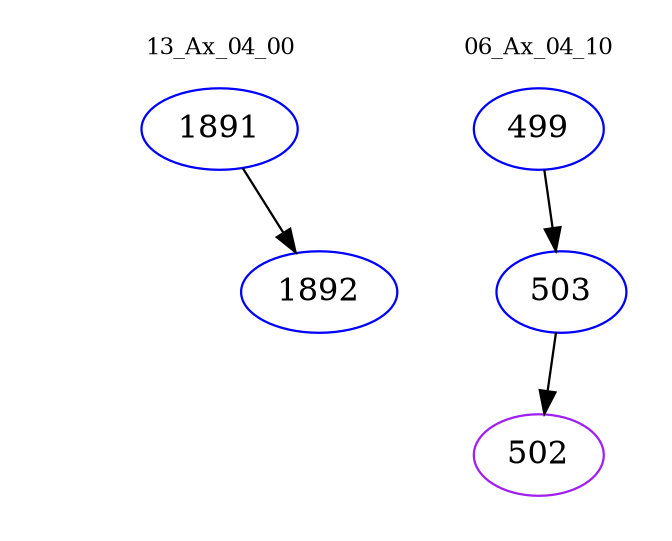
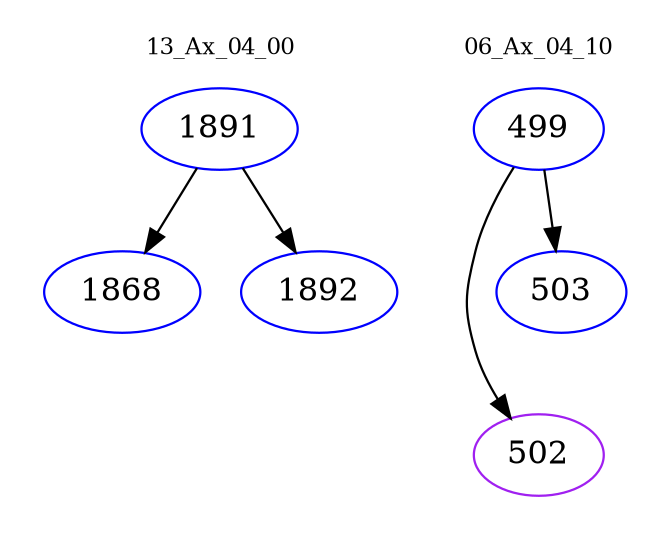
none -> (122, 292)
(552, 362) -> (469, 282)
